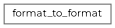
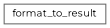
(58, 14) -> (55, 14)
